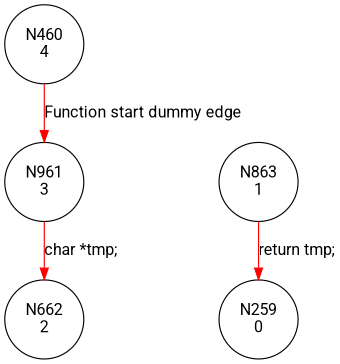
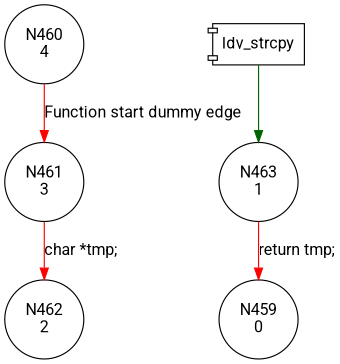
none -> (259, 44)
(44, 182) -> (44, 182)
(259, 182) -> (259, 182)
(44, 319) -> (44, 319)
(259, 319) -> (259, 319)
